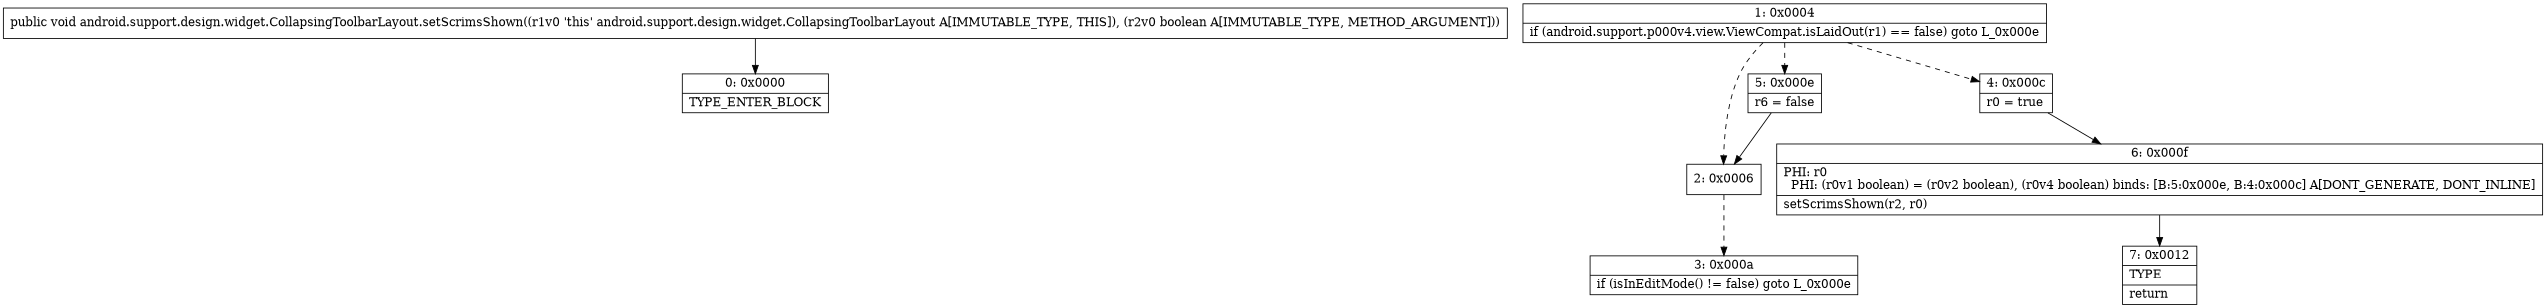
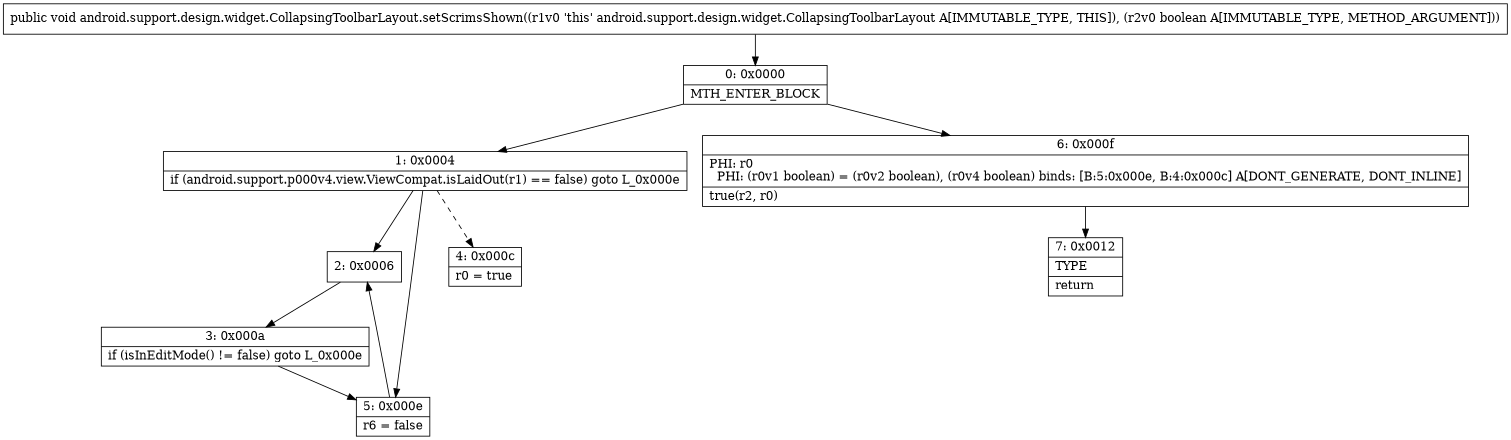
(1785, 54) -> (410, 290)
(1732, 95) -> (396, 217)
(755, 103) -> (755, 94)
(2071, 126) -> (885, 119)
none -> (595, 127)
(1856, 205) -> (744, 196)
(1724, 221) -> (307, 302)
none -> (313, 381)
